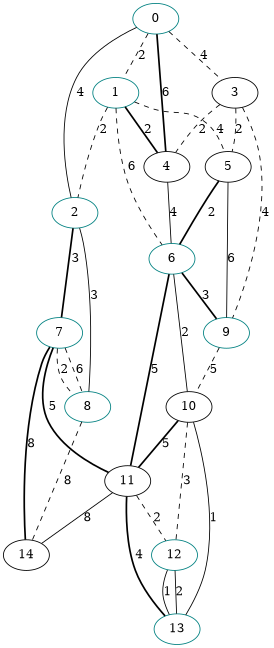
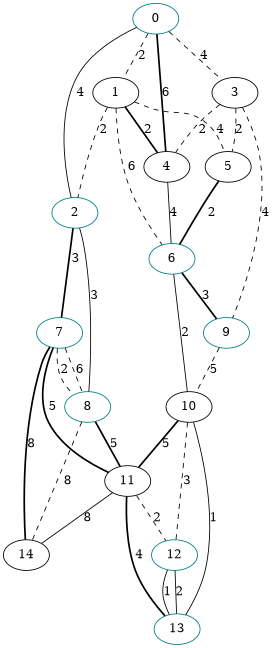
(116, 93) -> (116, 93)
(227, 250) -> none
(150, 370) -> (108, 444)
